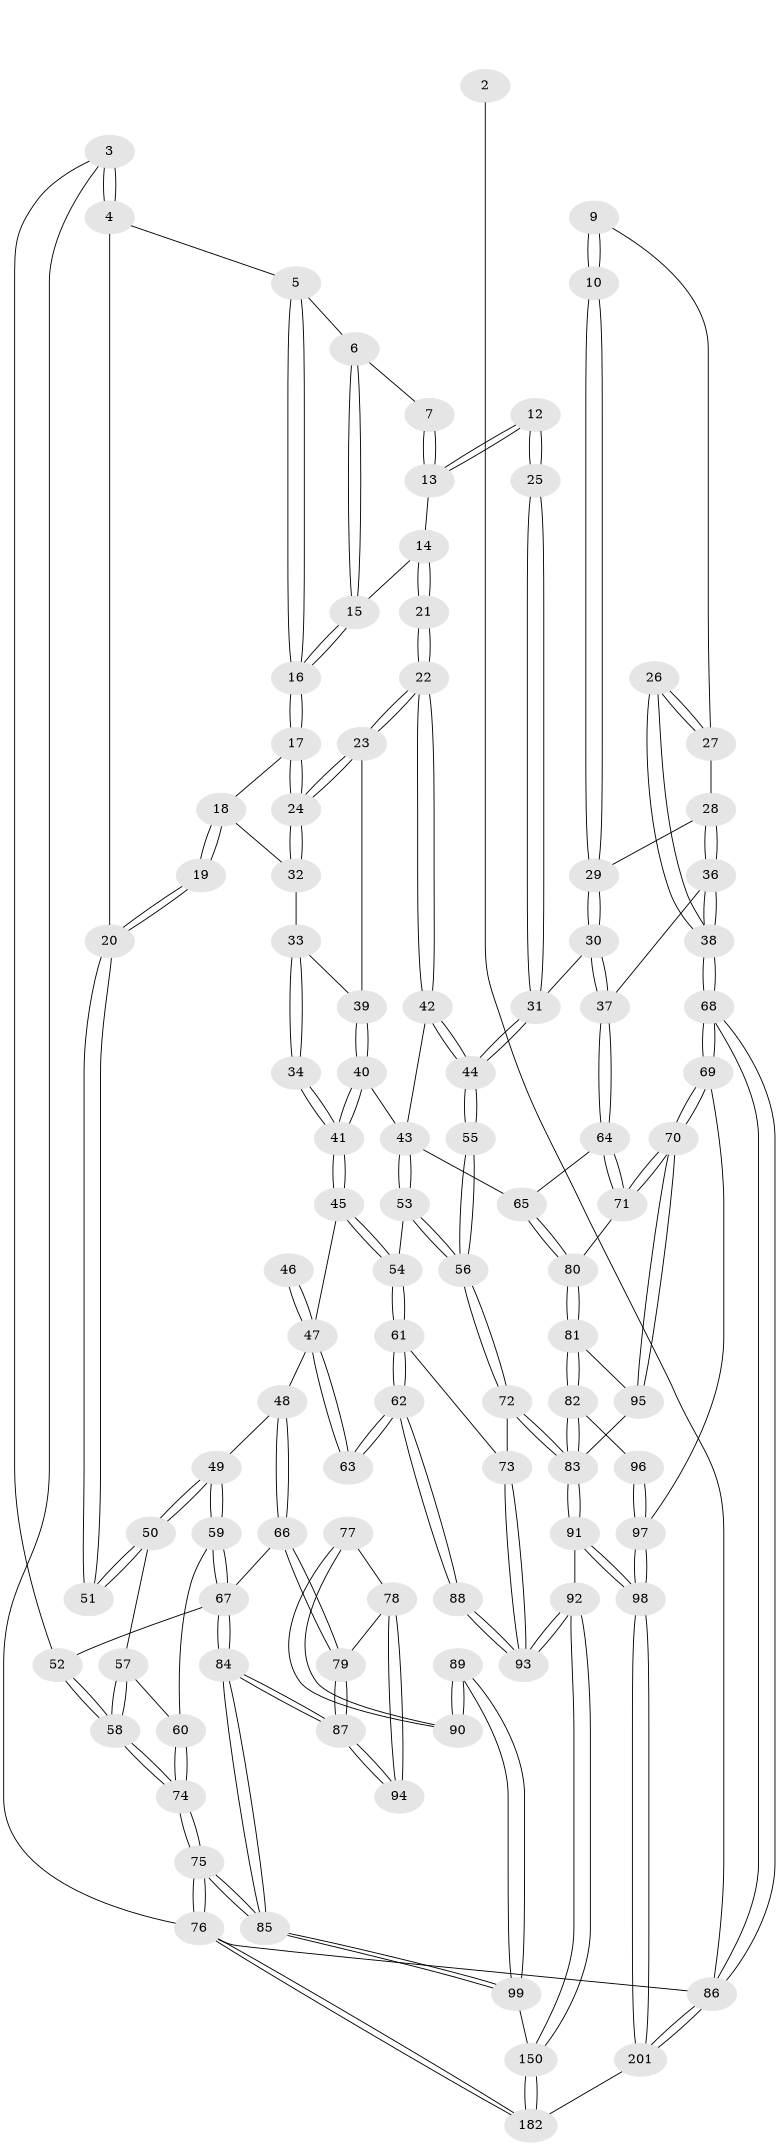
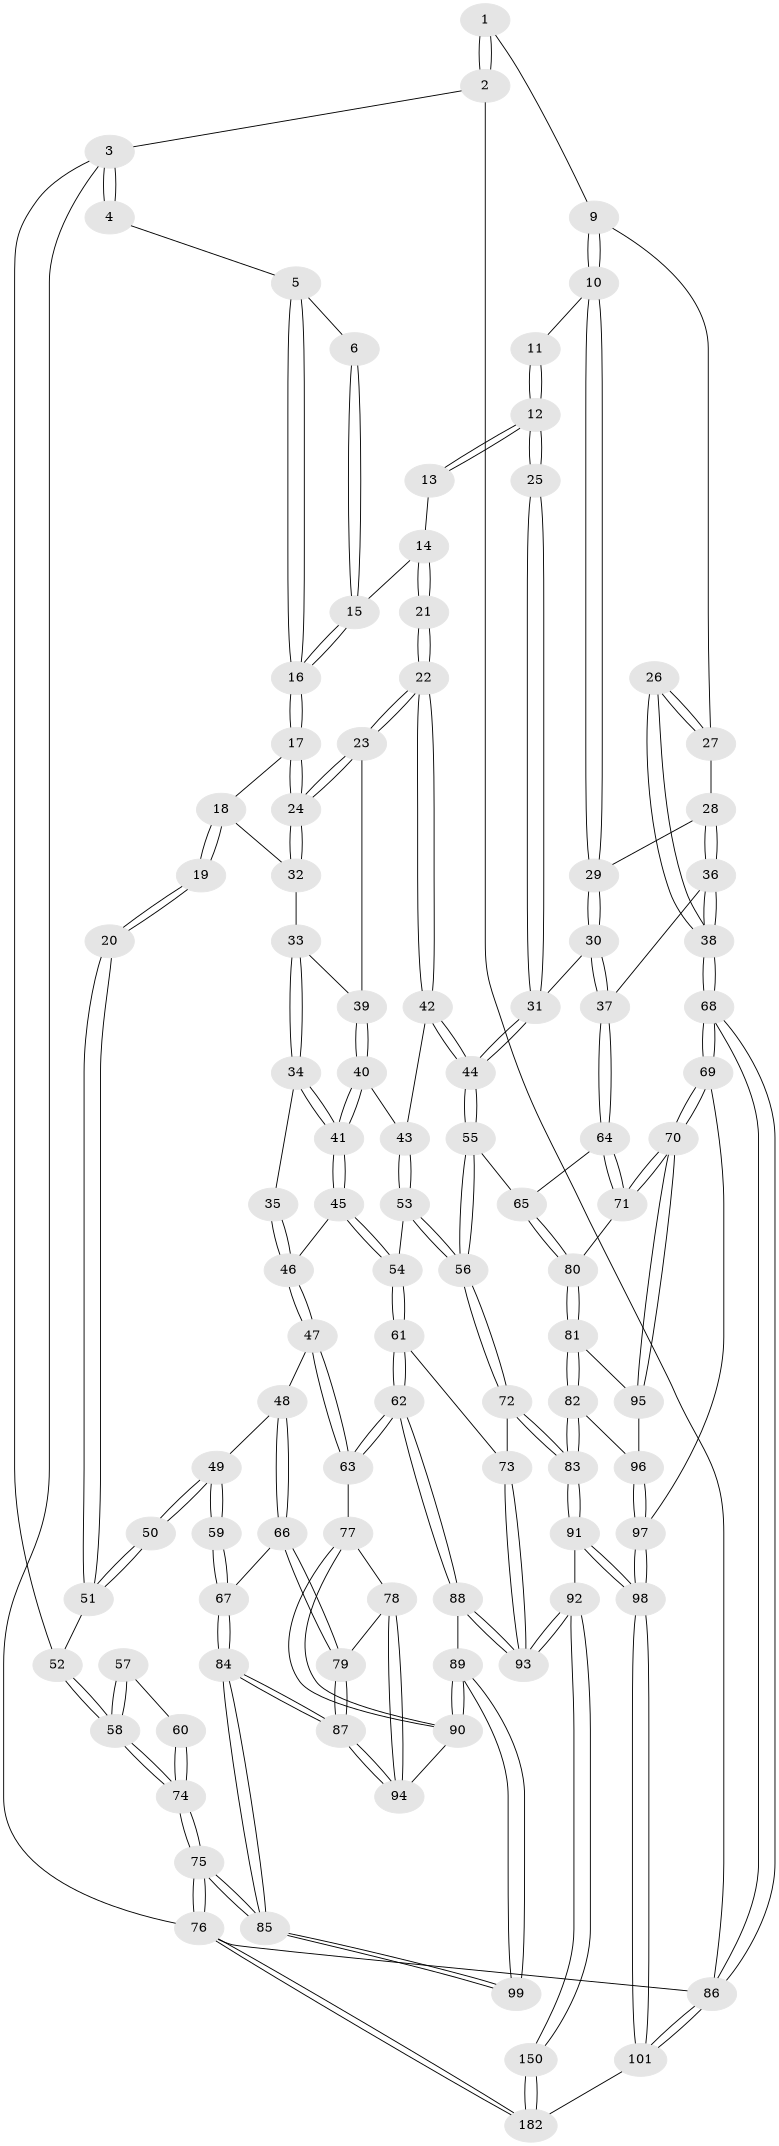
none -> (485, 20)
none -> (297, 119)
none -> (536, 349)
(430, 415) -> none
(110, 579) -> none
(457, 1168) -> (496, 1172)
none -> (273, 1205)
(326, 1270) -> (314, 1237)
(610, 1431) -> (639, 1435)
none -> (348, 1501)
(137, 1599) -> none
(182, 1629) -> none
(139, 1630) -> (73, 1632)
none -> (458, 1632)
none -> (429, 1764)
(524, 2027) -> none
(641, 2060) -> (641, 2060)
